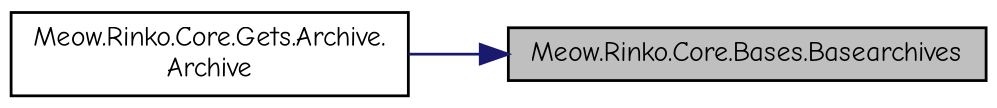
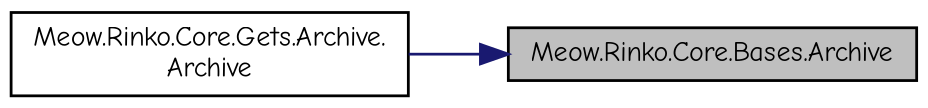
(747, 54) -> (712, 54)
